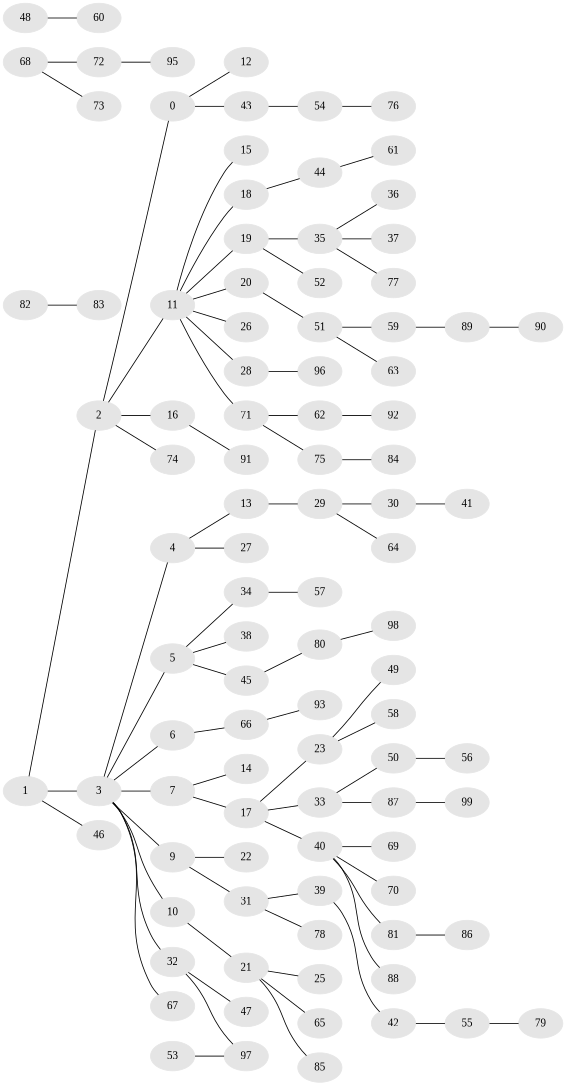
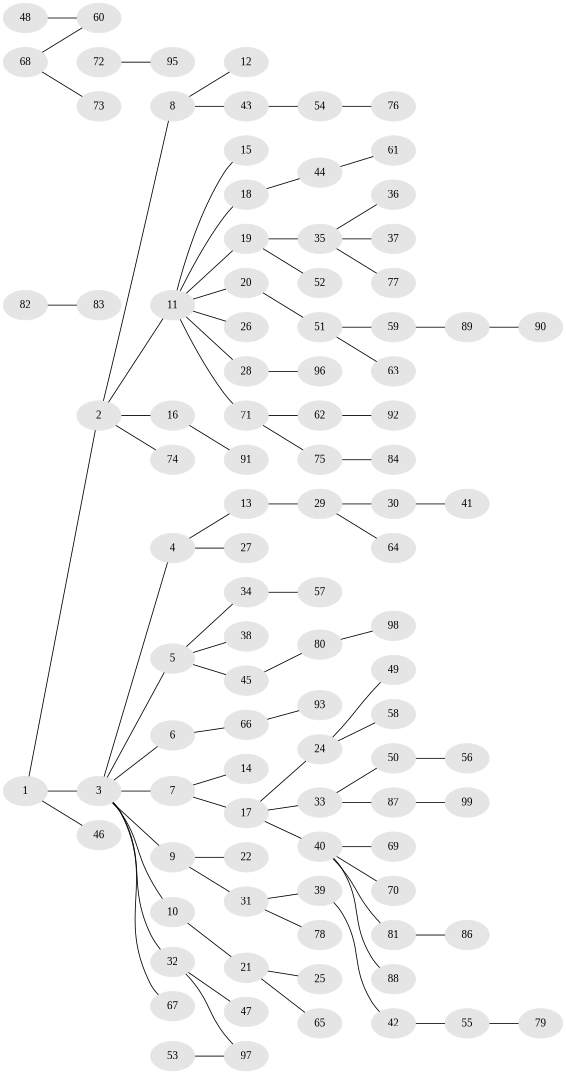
(62, 62) -> (62, 40)
(173, 106) -> (173, 106)
(320, 749) -> (320, 749)
(320, 1068) -> none
